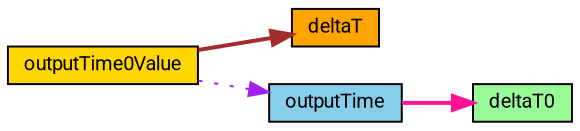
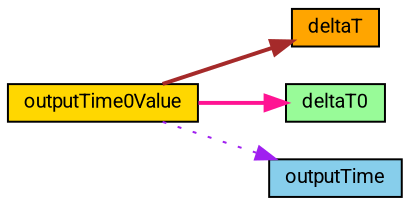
(427, 103) -> (232, 103)
